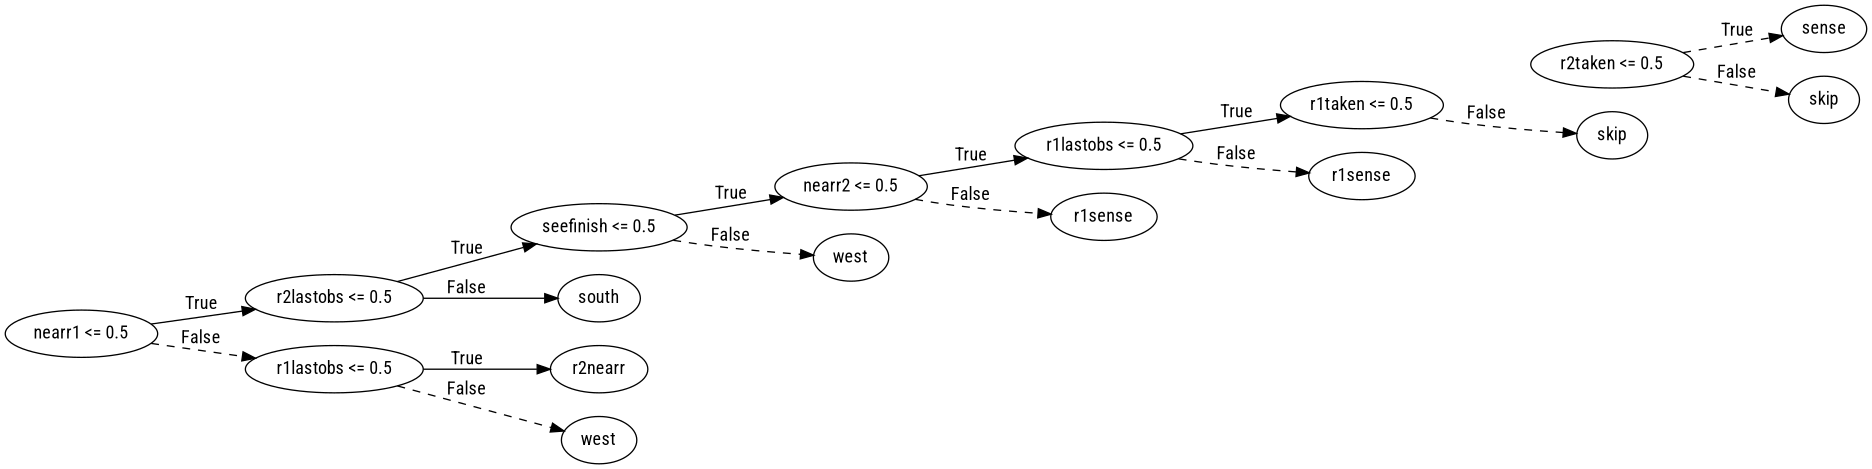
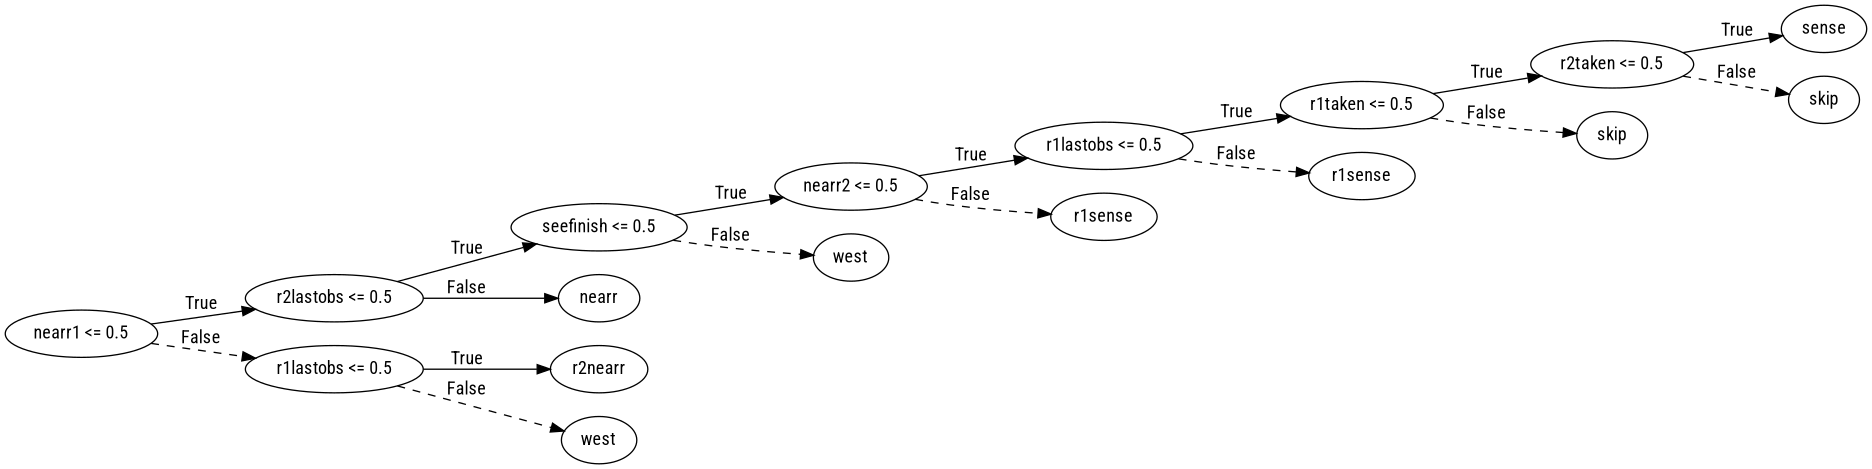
(1726, 45) -> (1726, 45)
none -> (1480, 86)
(599, 298) -> (599, 298)
